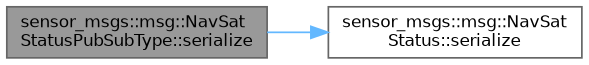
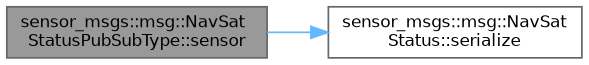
(137, 32) -> (137, 32)
